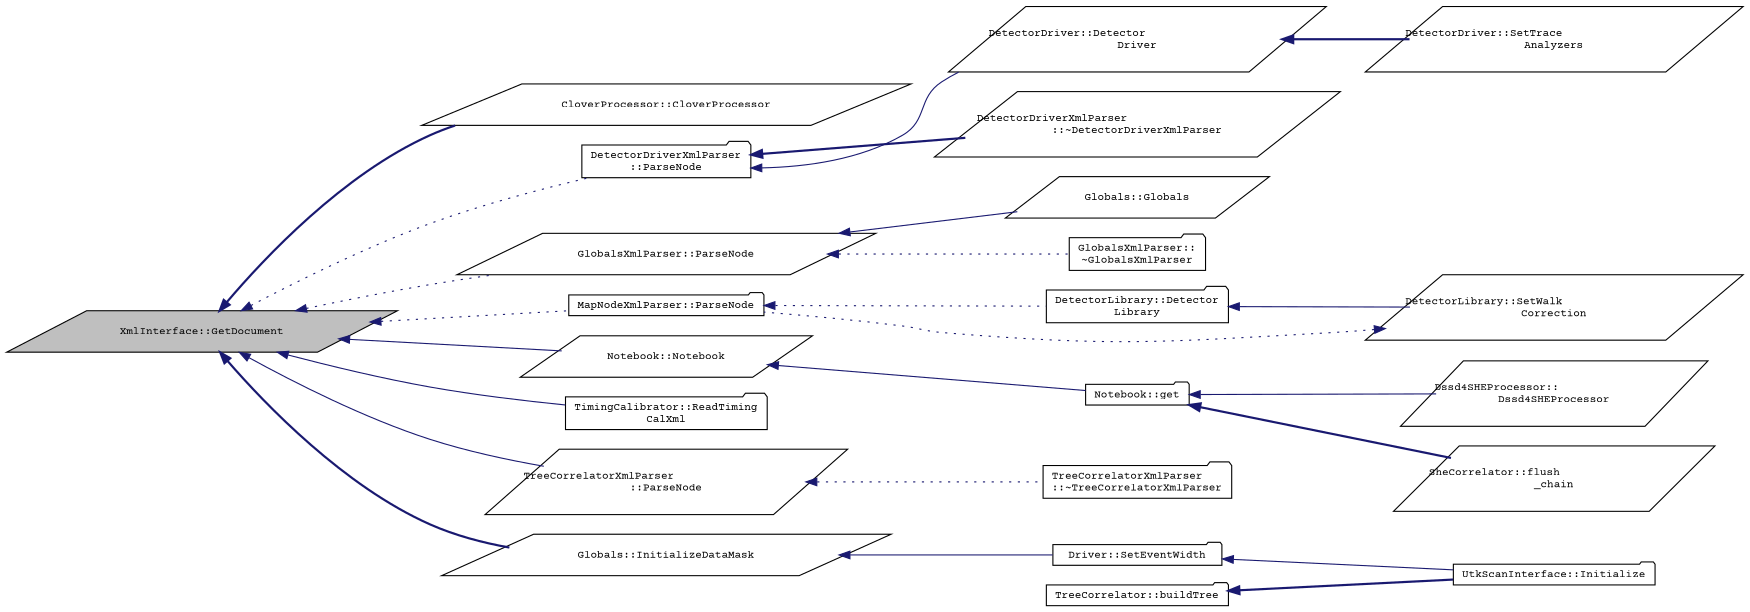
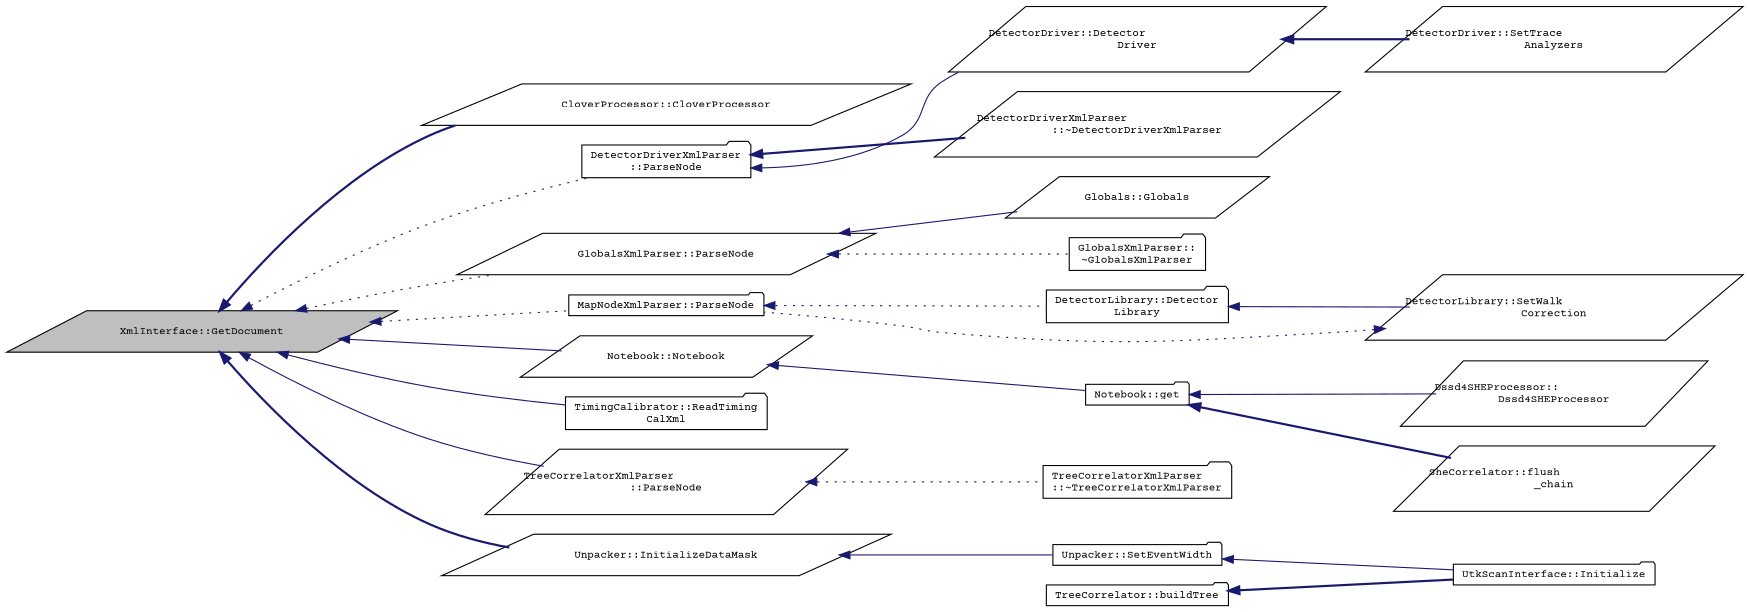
(666, 555) -> (666, 555)
(1137, 555) -> (1137, 555)
